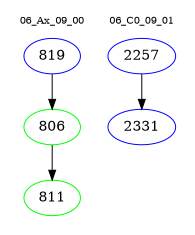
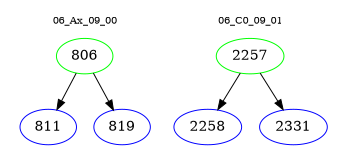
(142, 56) -> (250, 56)
(52, 87) -> (101, 87)
none -> (208, 127)
(52, 198) -> (48, 127)
